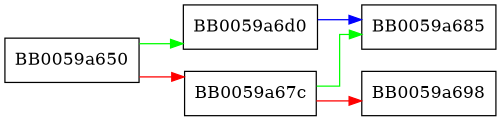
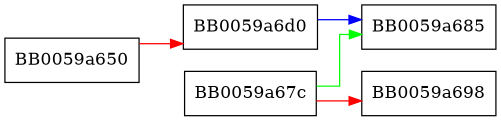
(155, 44) -> (155, 44)
(156, 77) -> none
